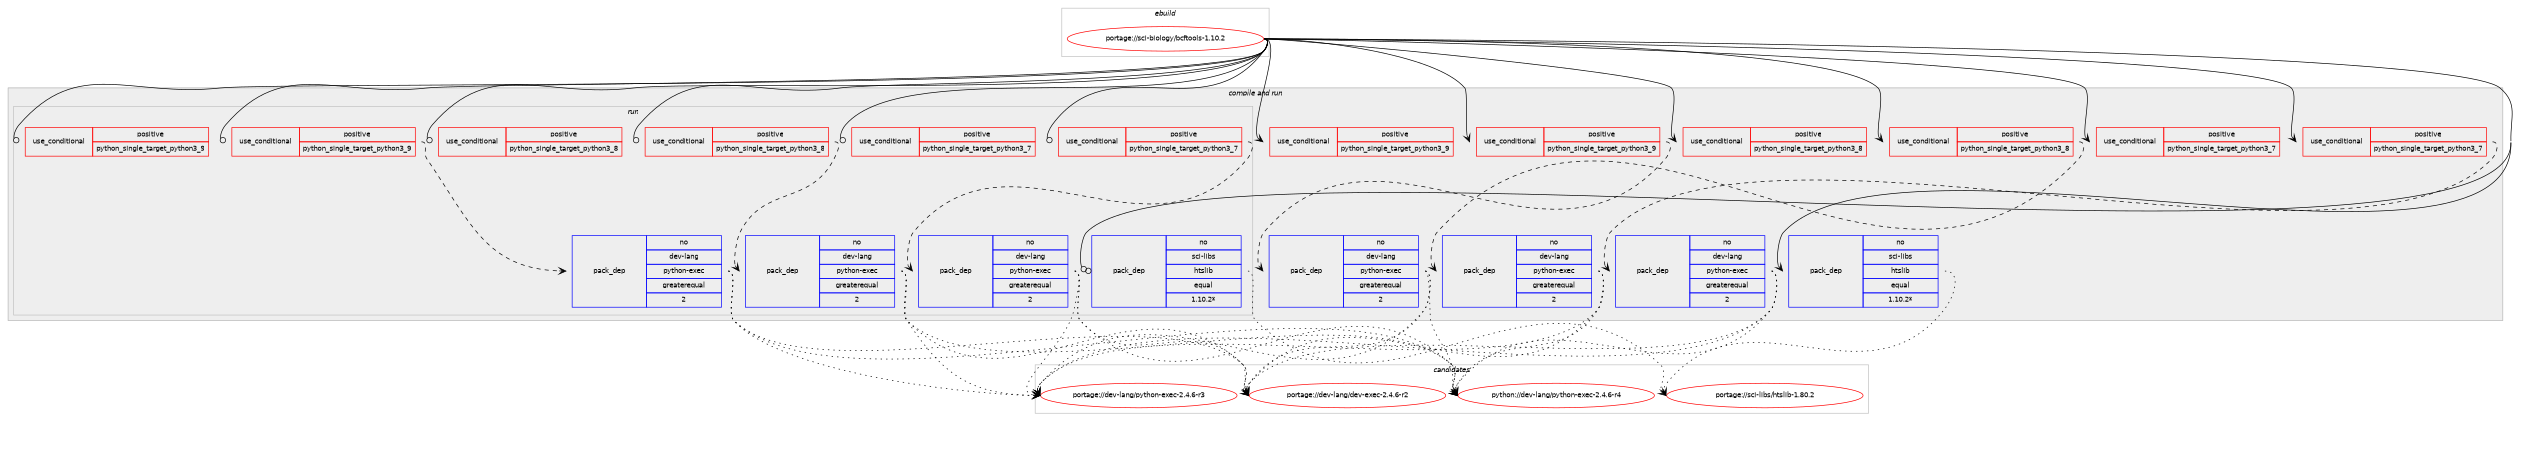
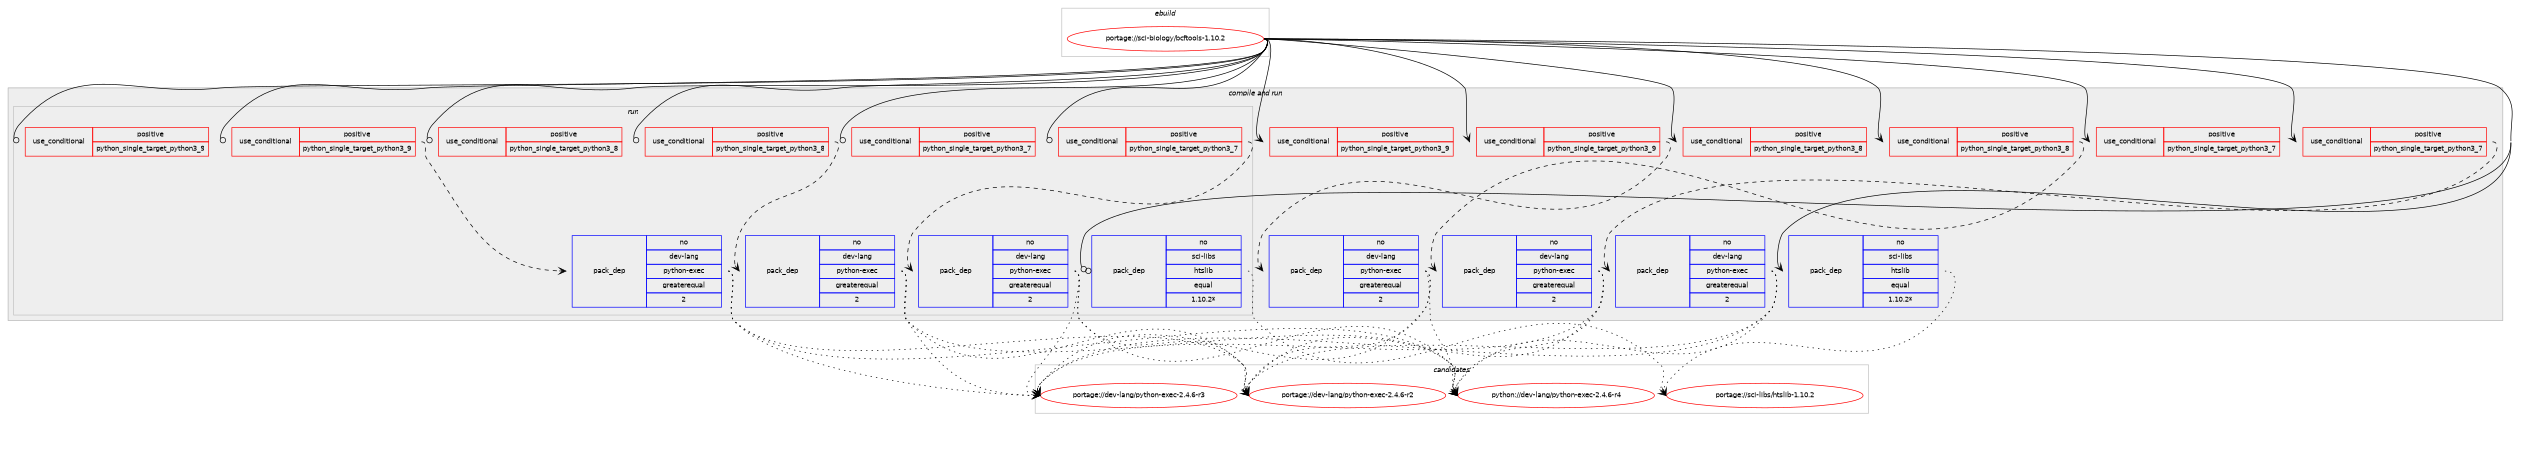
(1348, 396) -> (1348, 396)
(1765, 396) -> (1765, 396)
